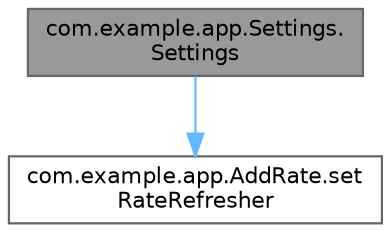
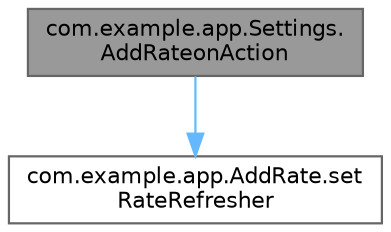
(195, 42) -> (195, 42)
